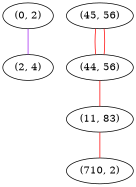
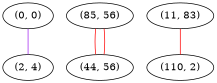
(28, 16) -> (28, 16)
(100, 16) -> (100, 16)
(100, 93) -> none
(100, 171) -> (180, 67)
